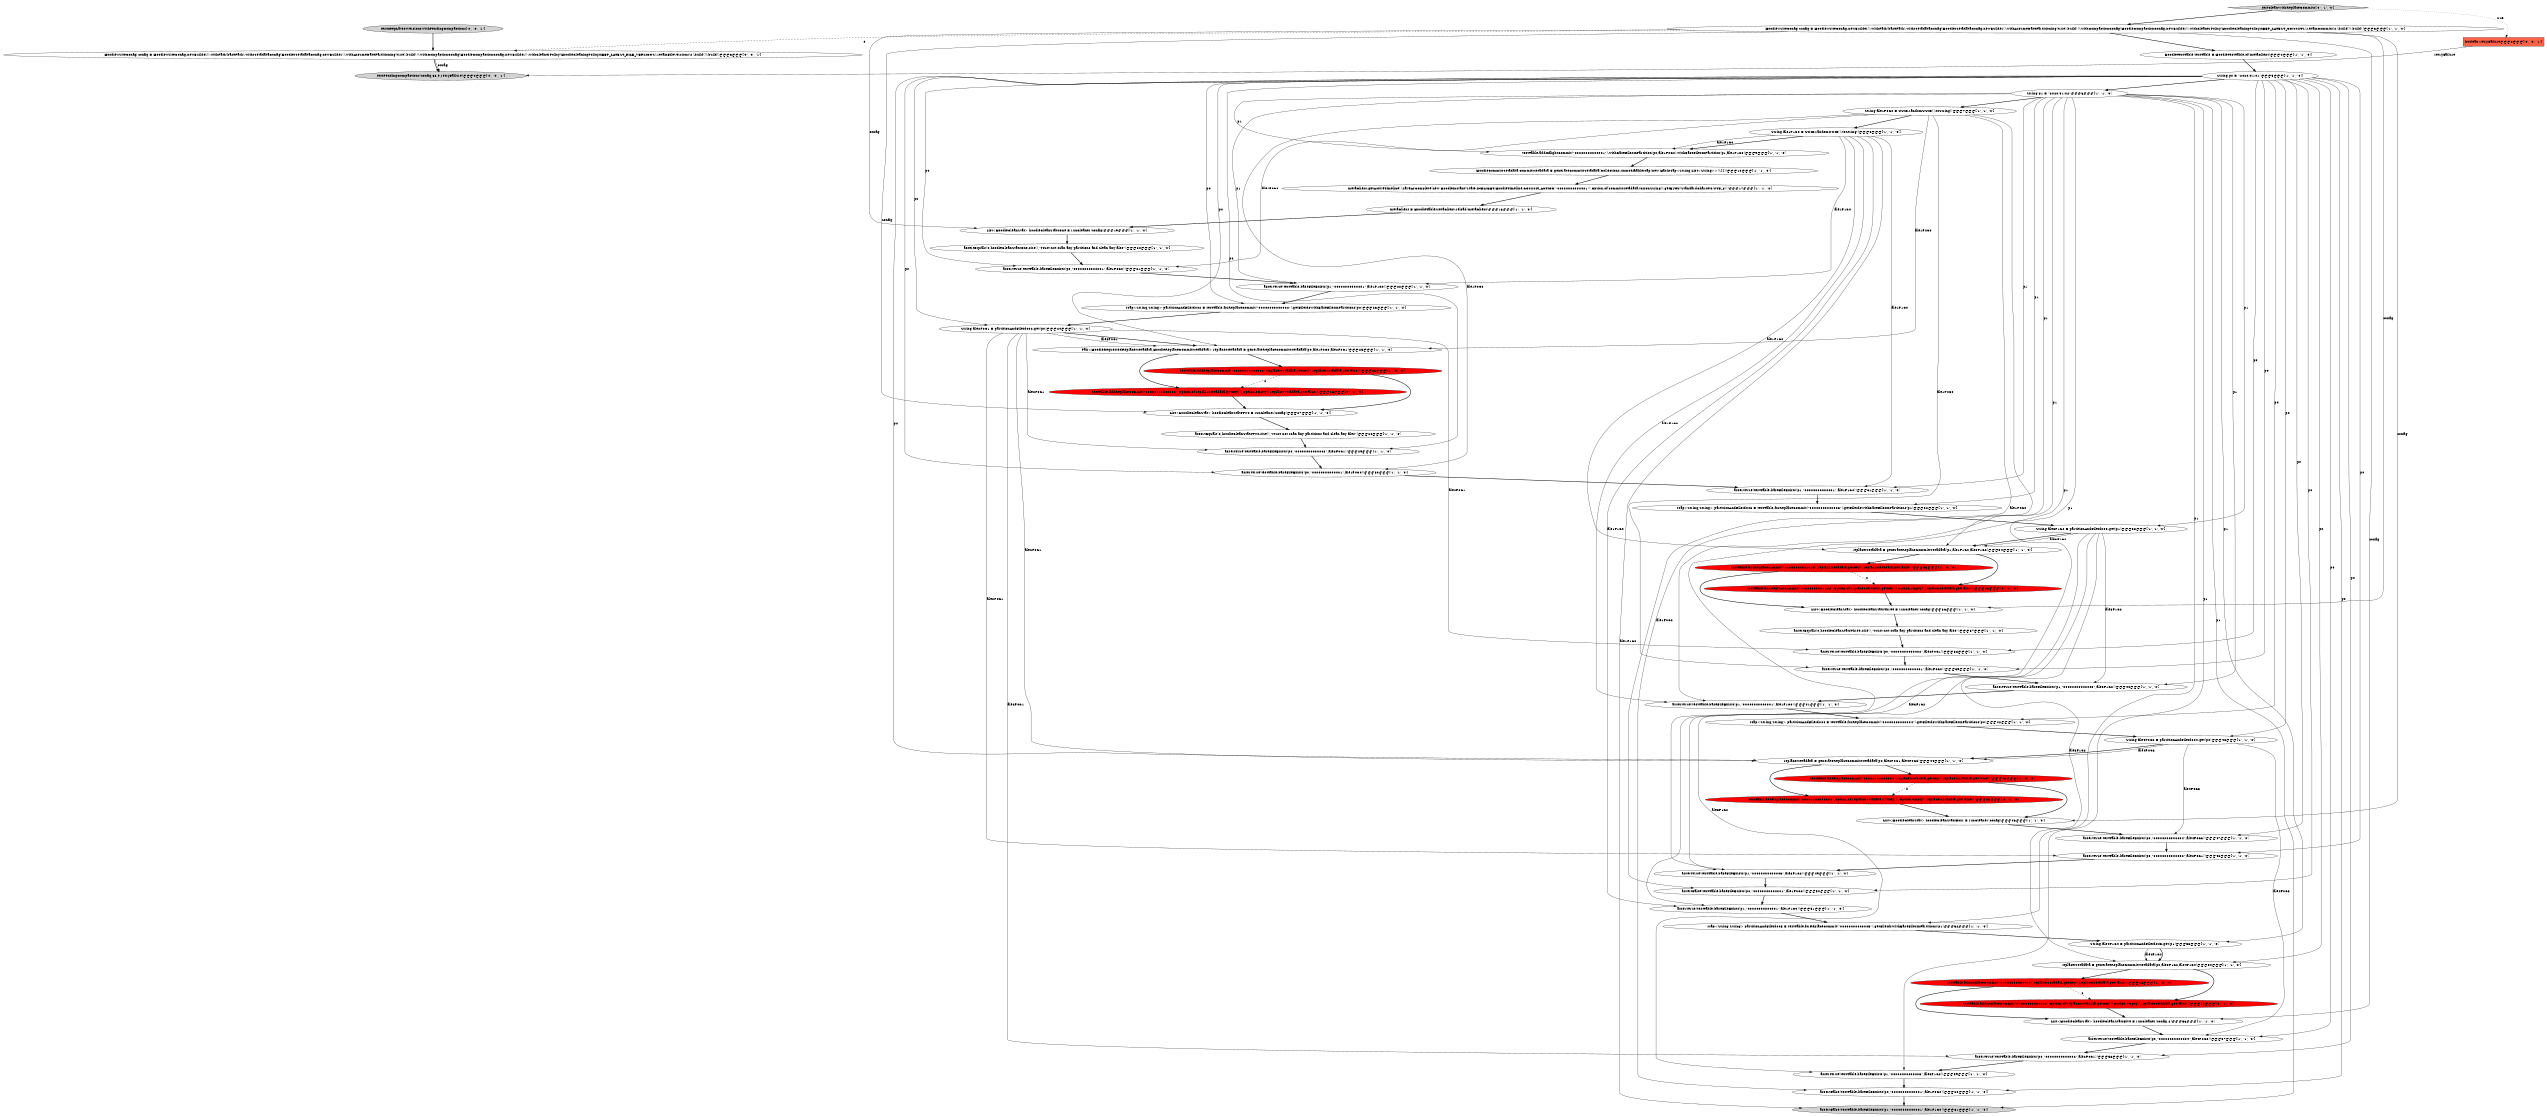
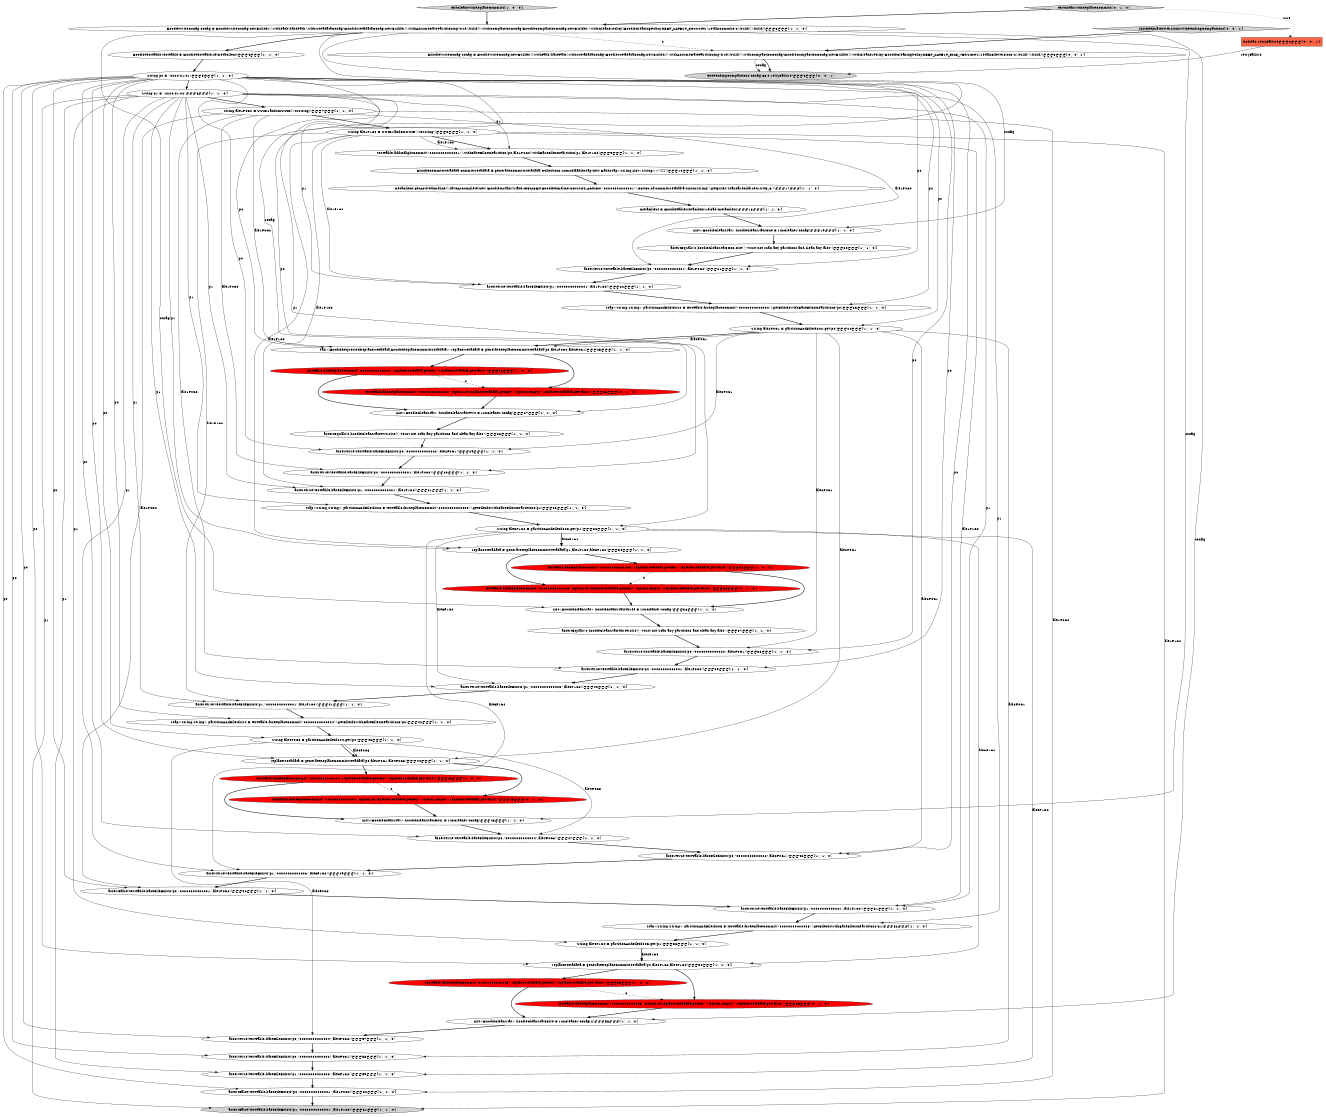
none -> (487, 8)
(433, 29) -> (1191, 29)
